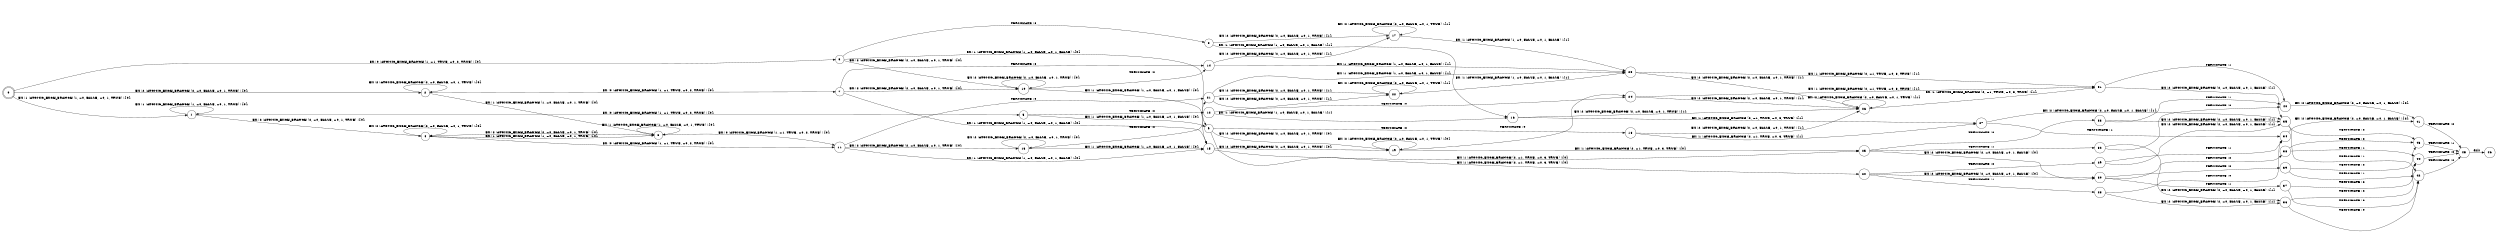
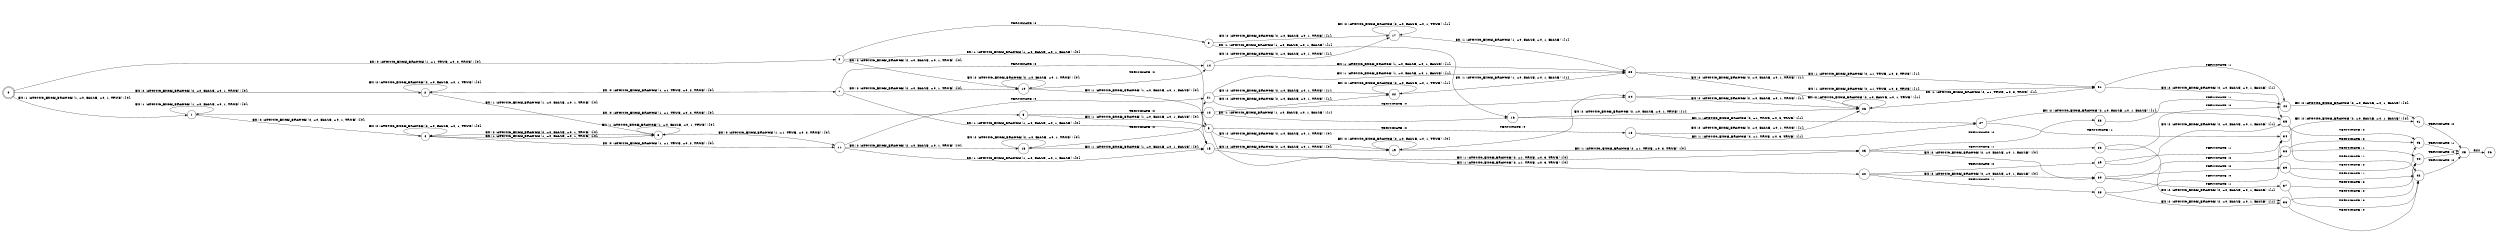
(2191, 121) -> none
